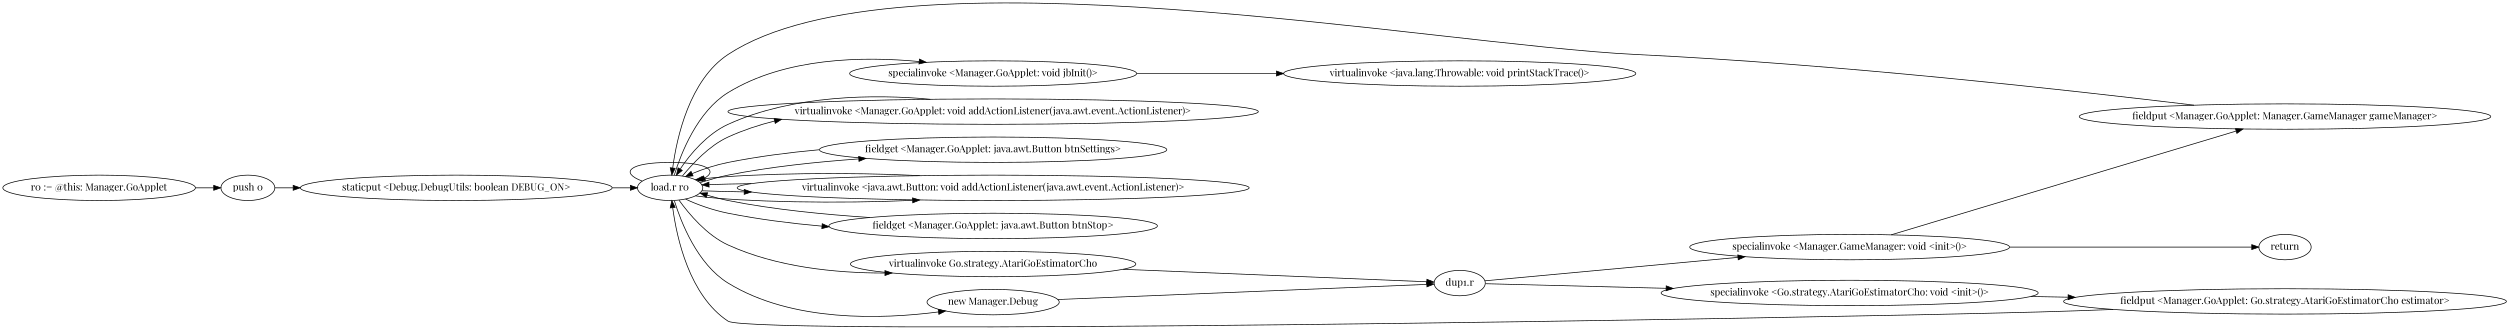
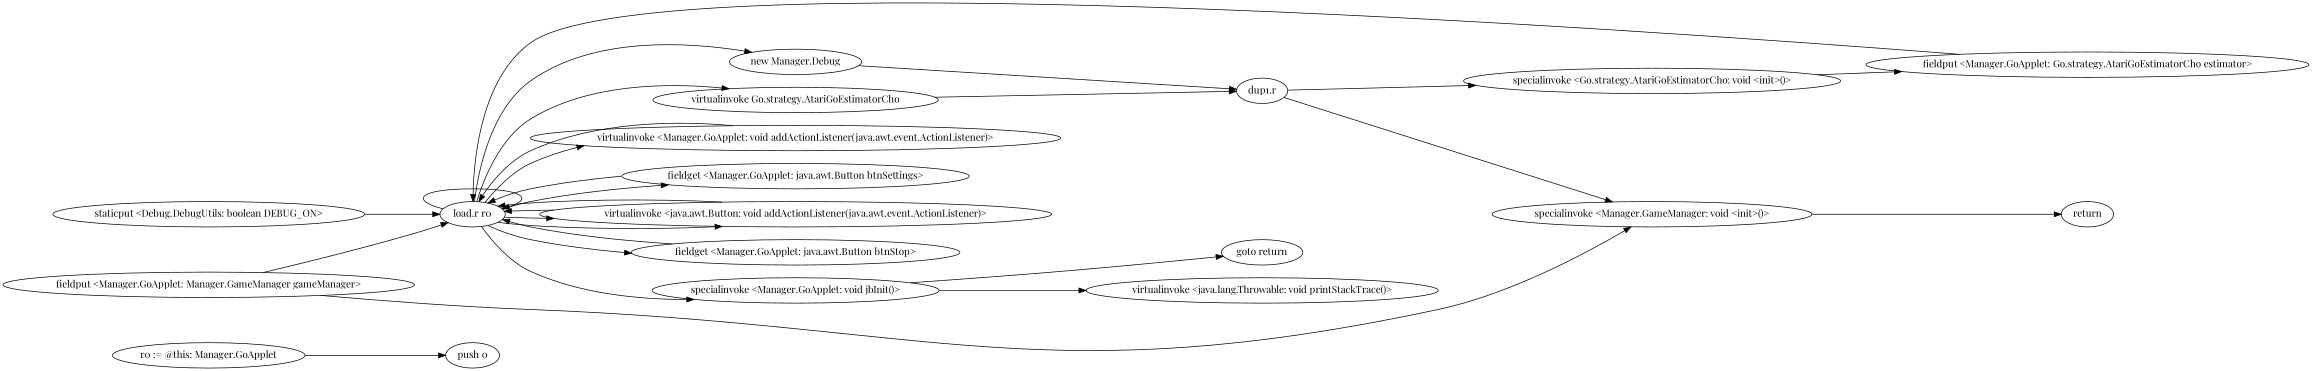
(2064, 183) -> (982, 346)
(284, 188) -> none
none -> (1262, 252)
